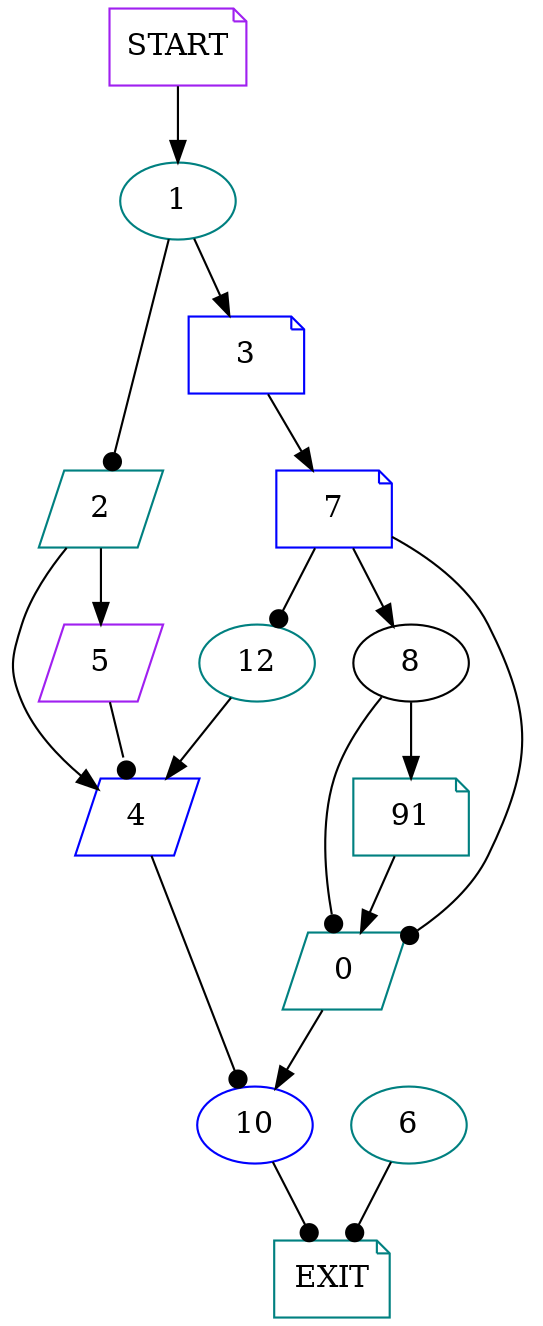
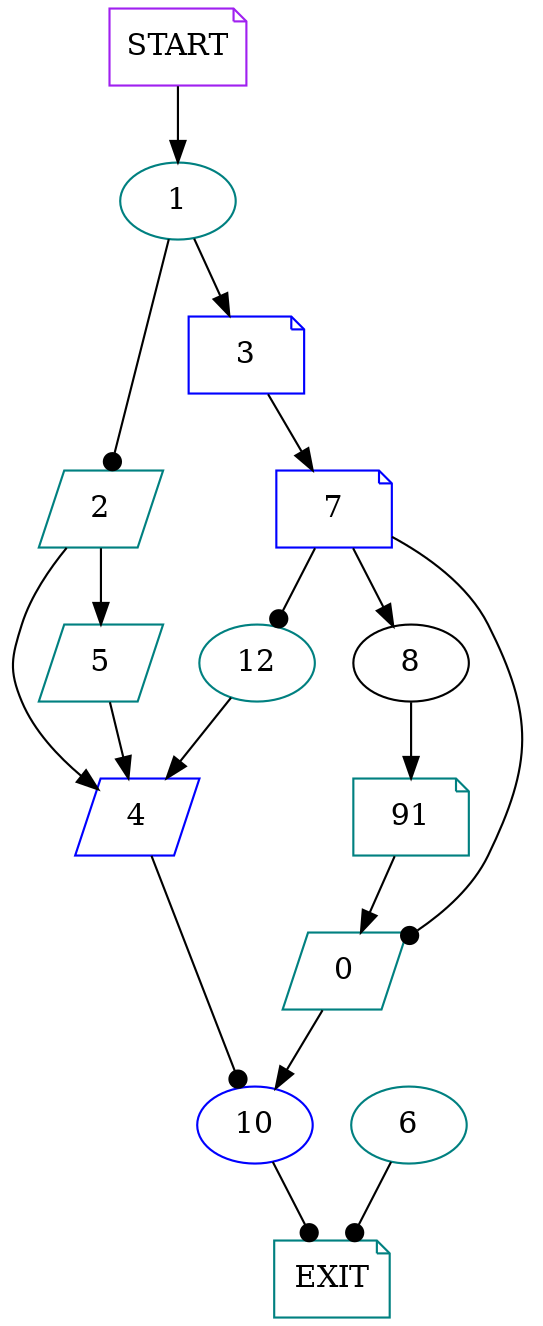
(101, 663) -> (101, 663)
(117, 730) -> (117, 730)
(329, 799) -> none
